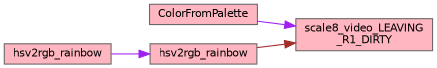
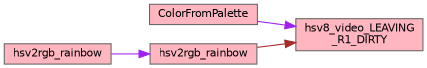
(364, 35) -> (359, 35)
